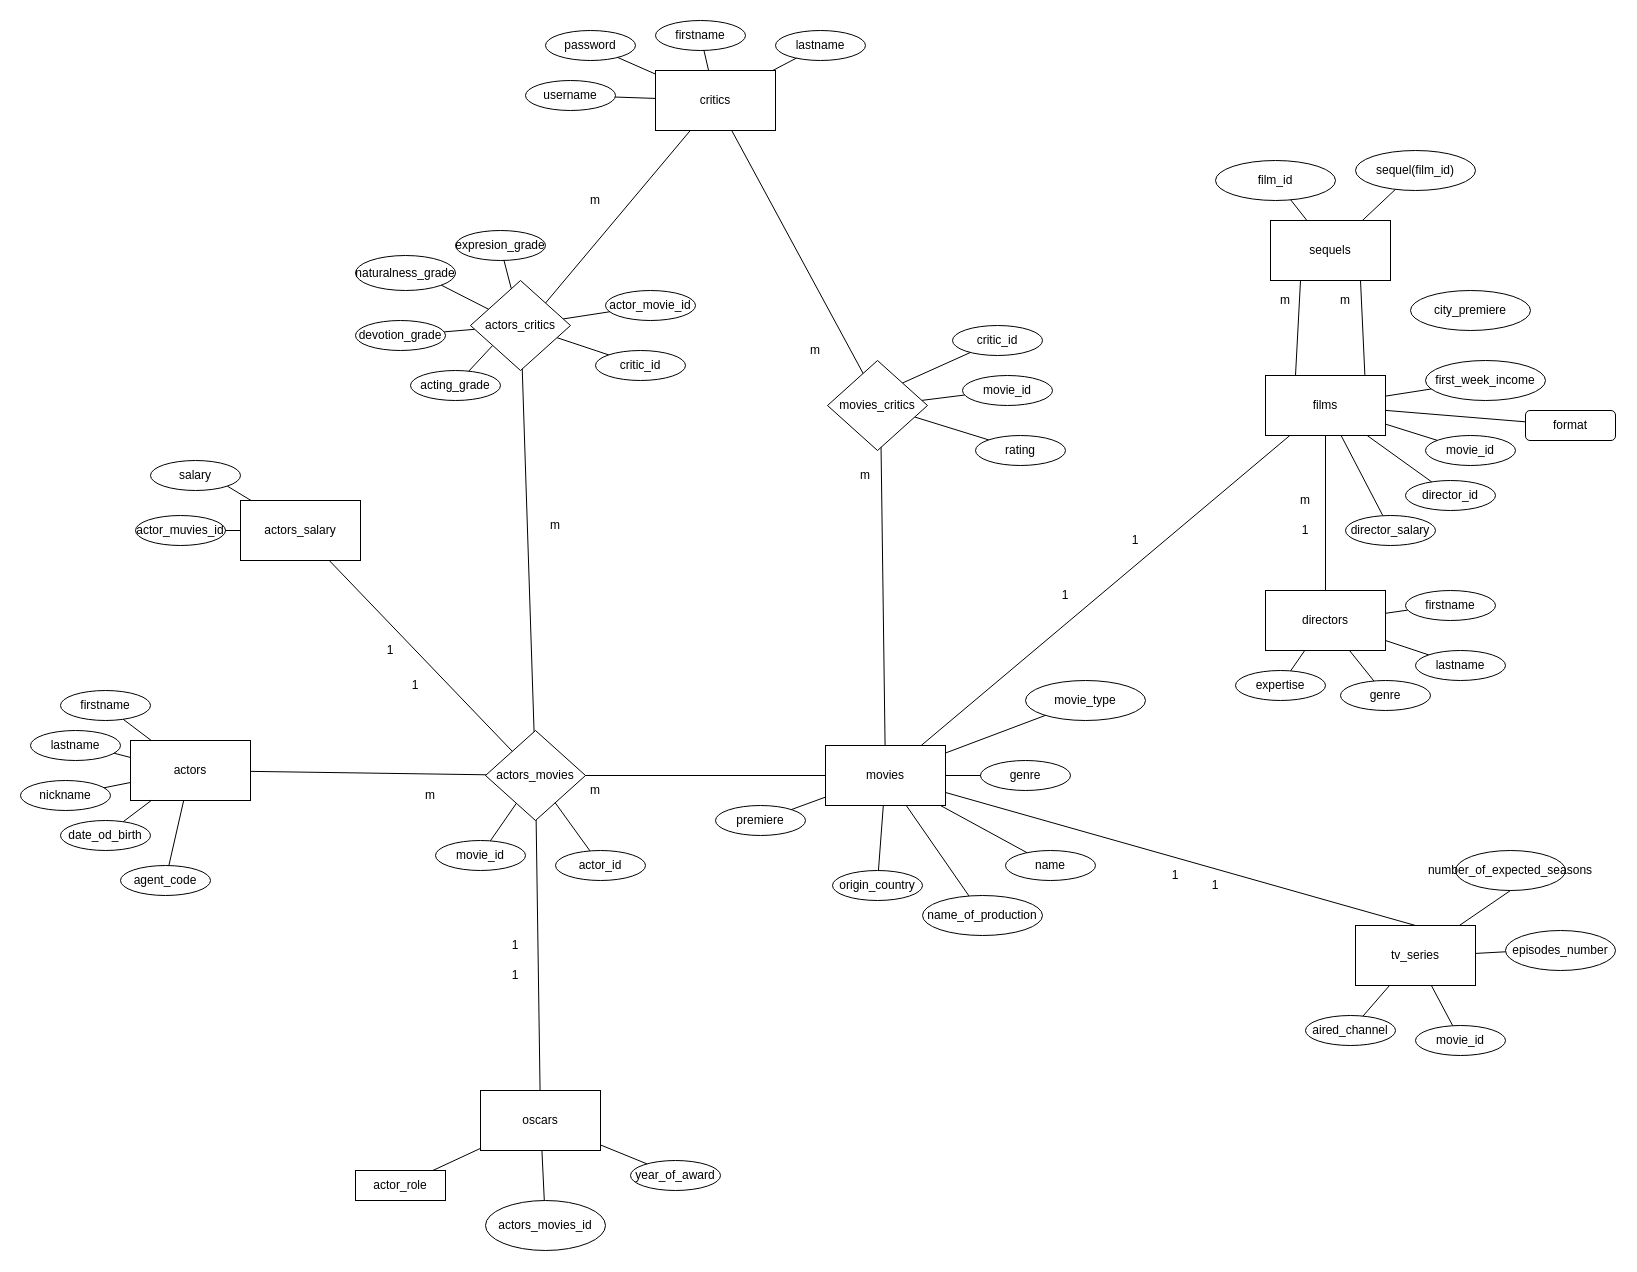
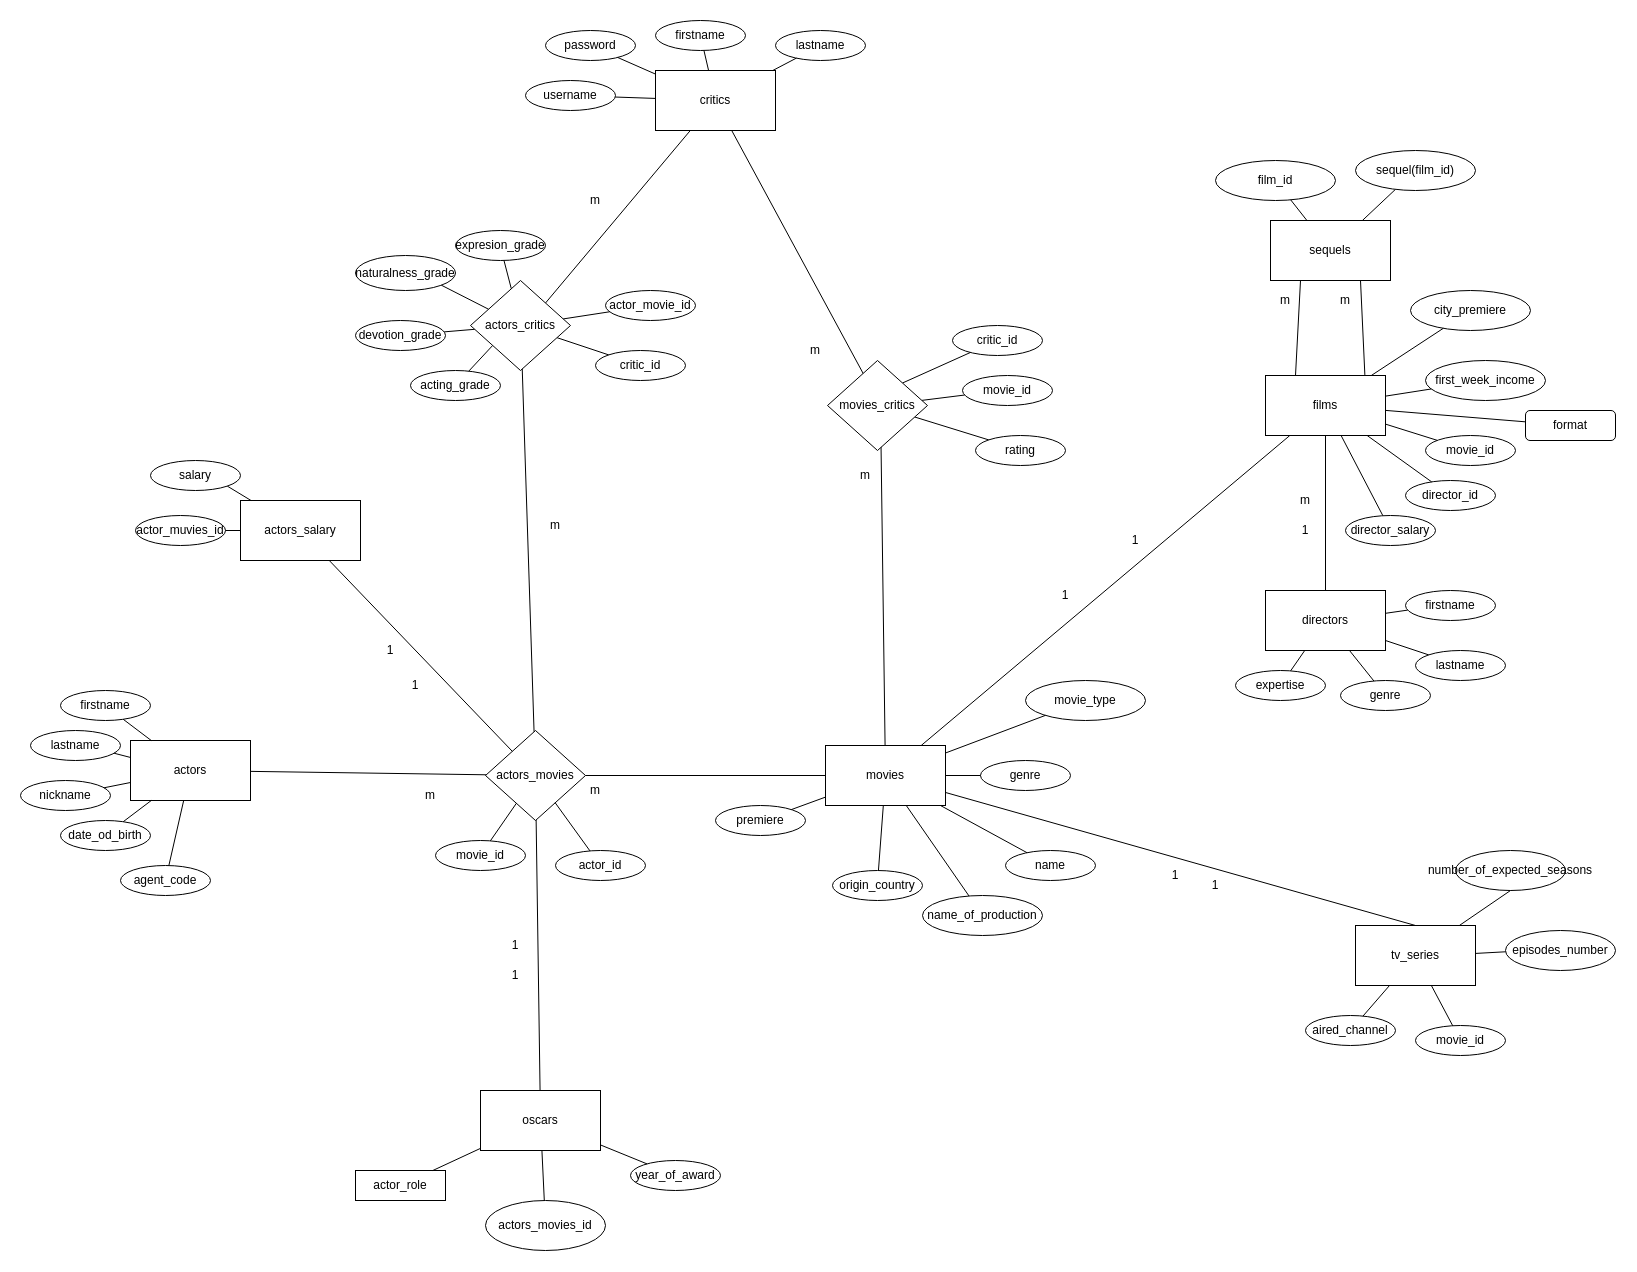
none -> (1407, 352)
